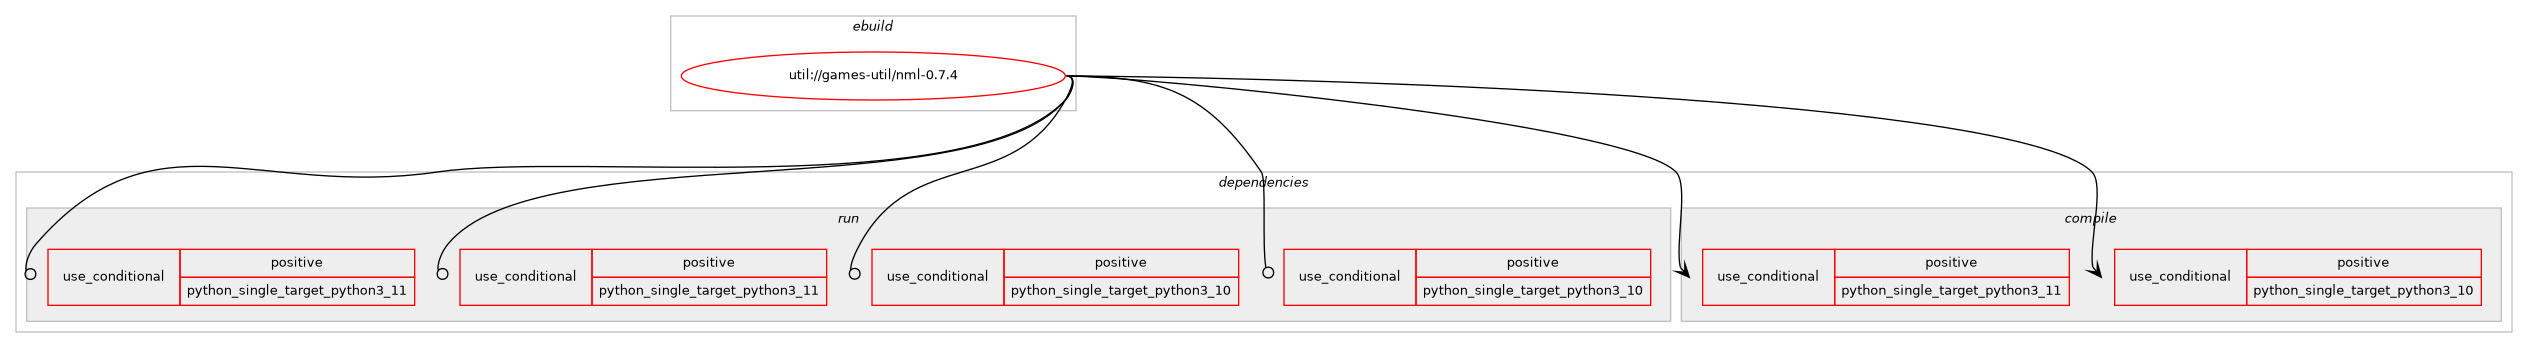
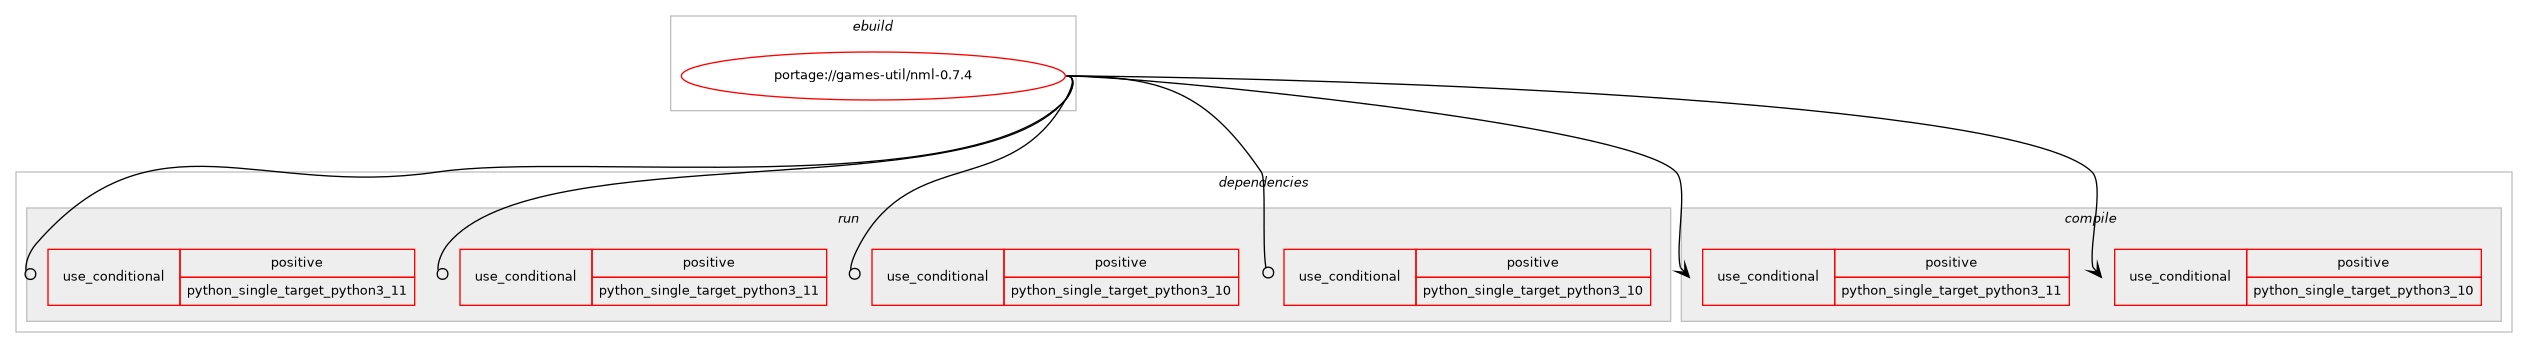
(873, 76) -> (873, 76)
